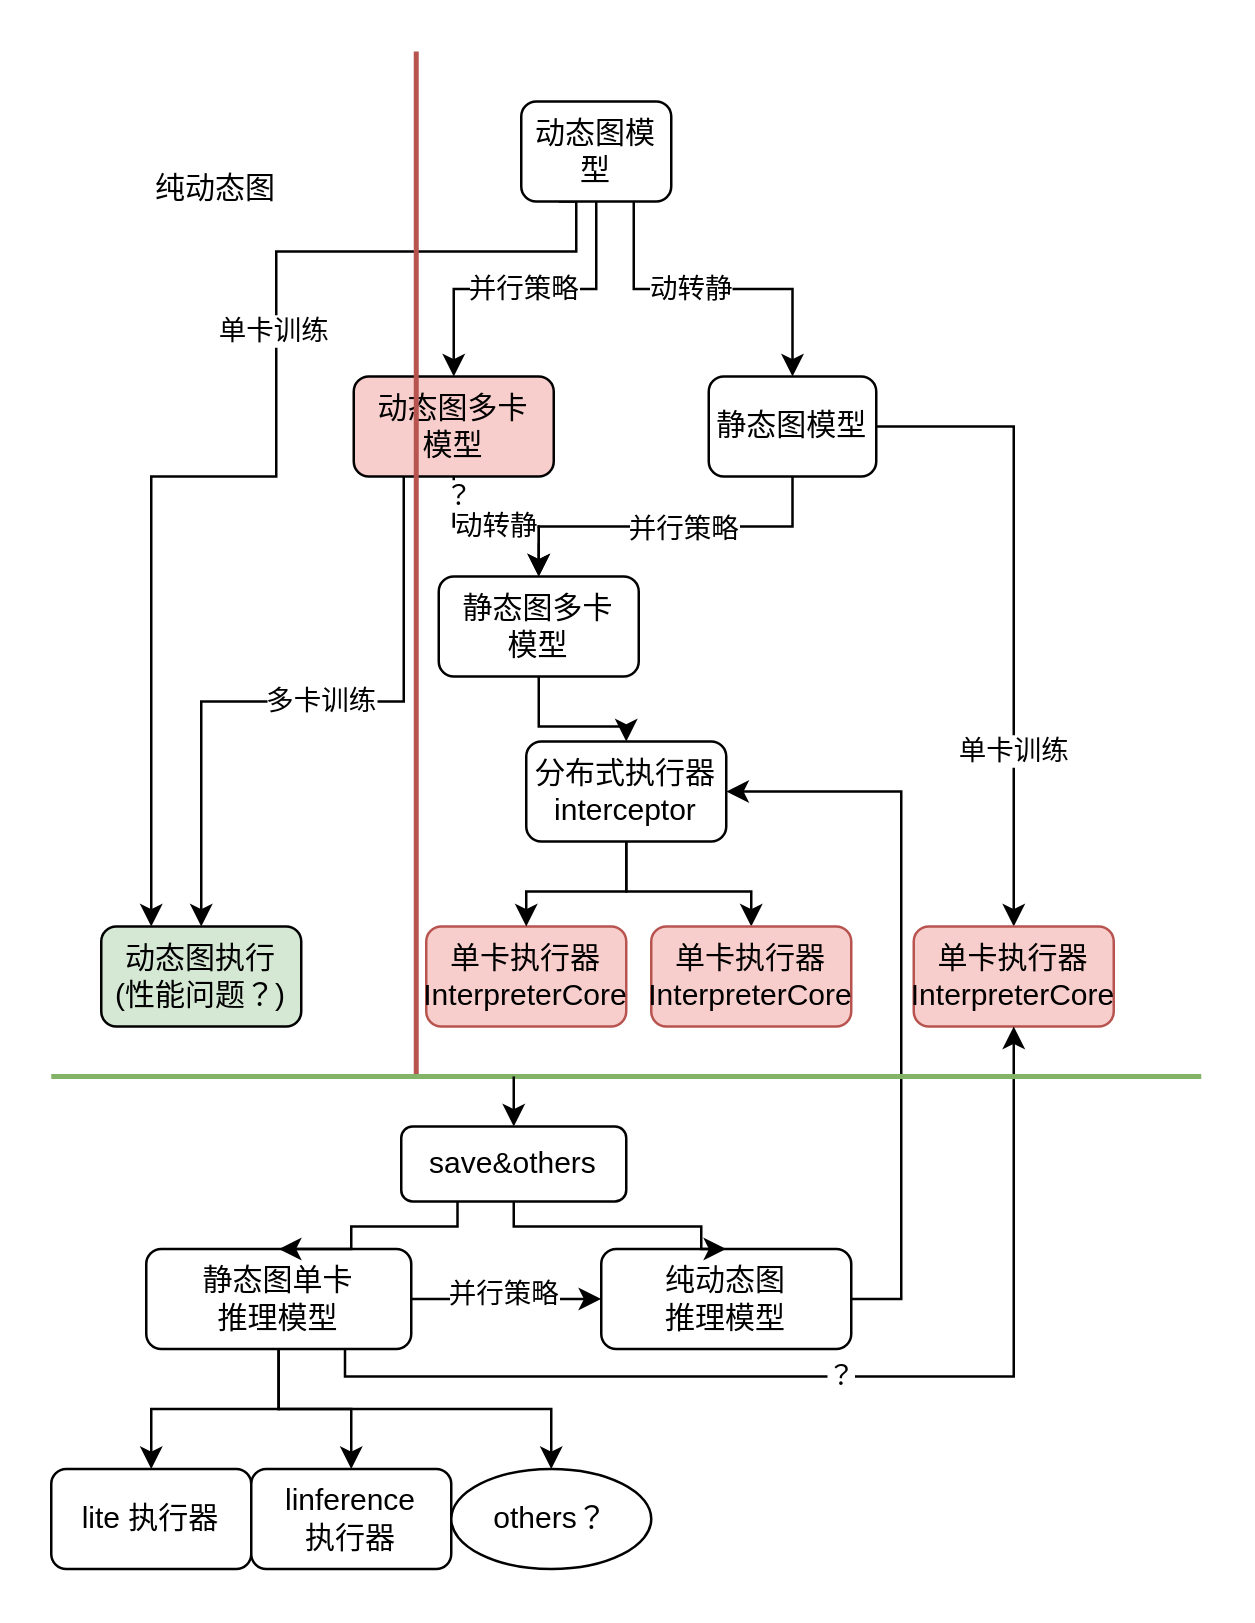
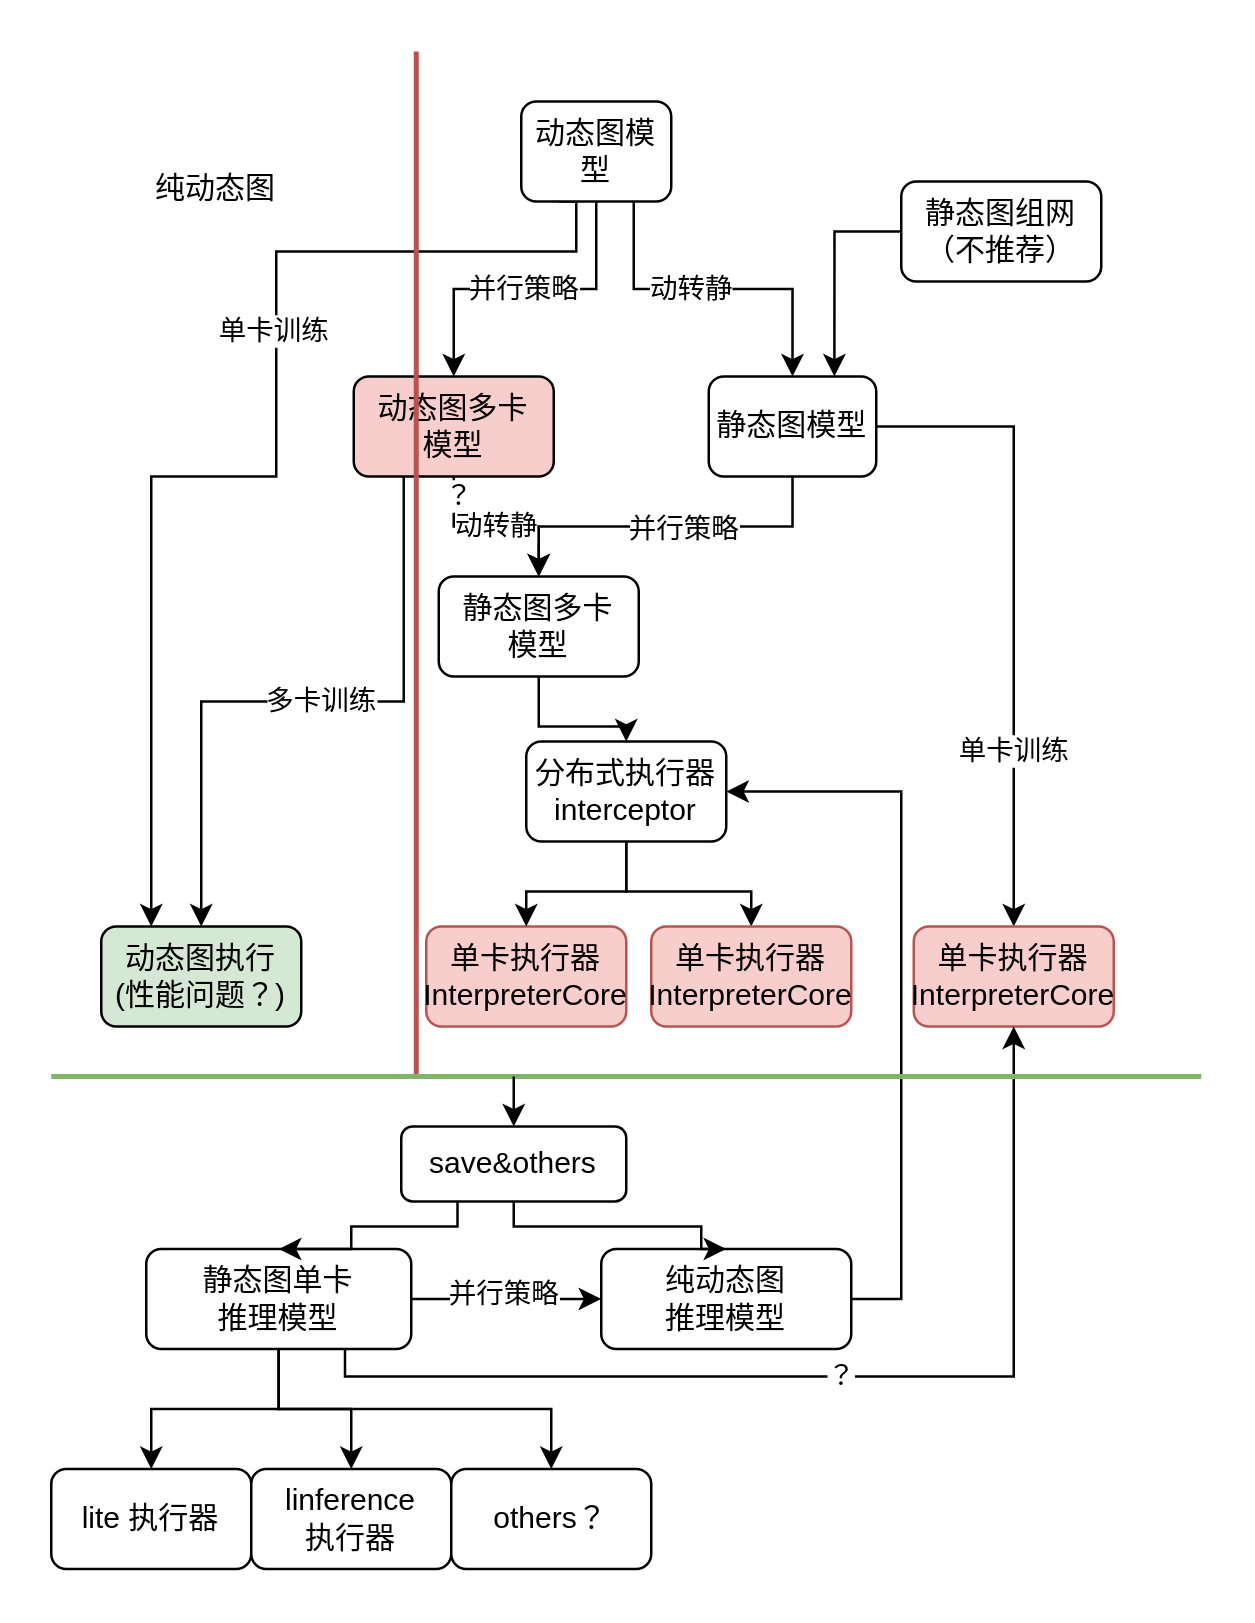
none -> (1001, 231)
none -> (834, 262)
(551, 1519) -> (551, 1519)
